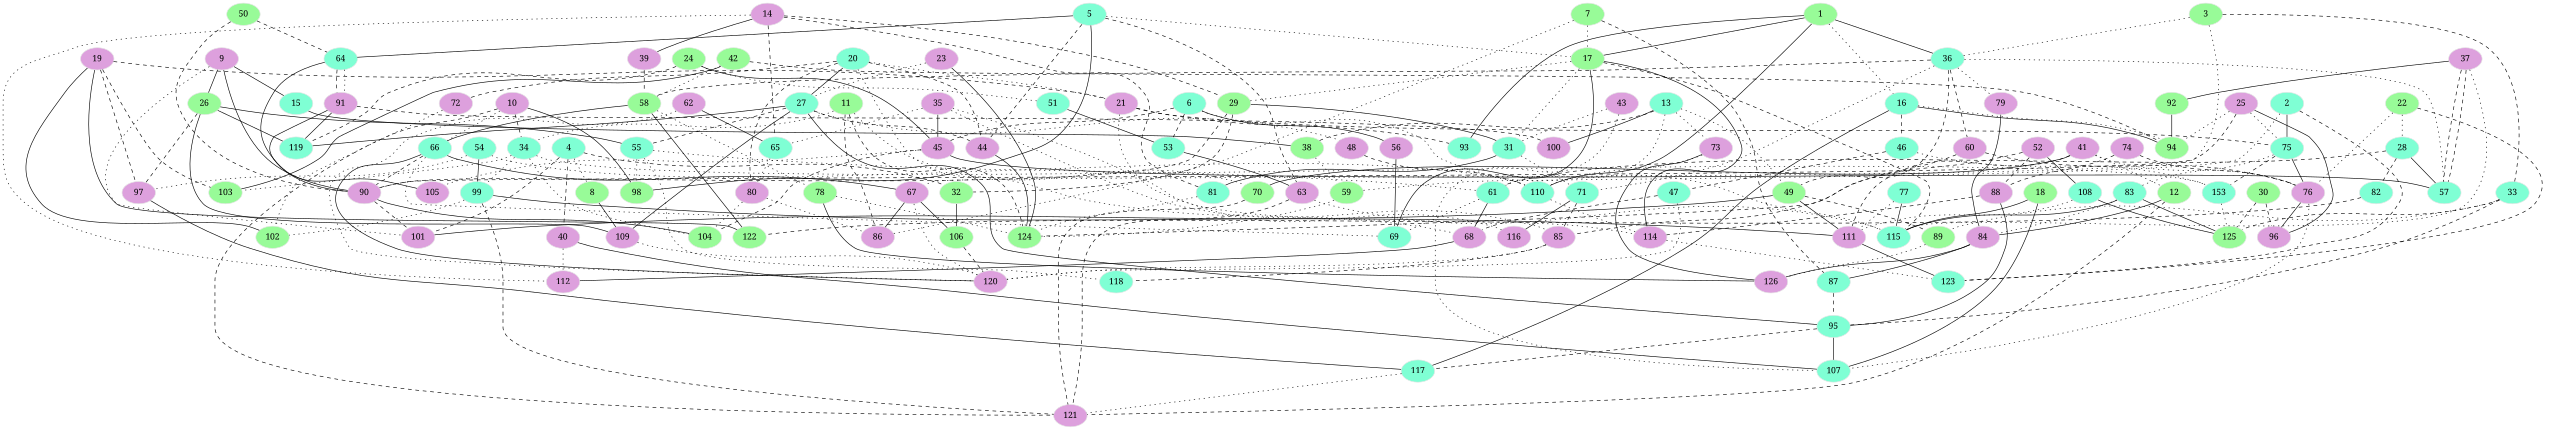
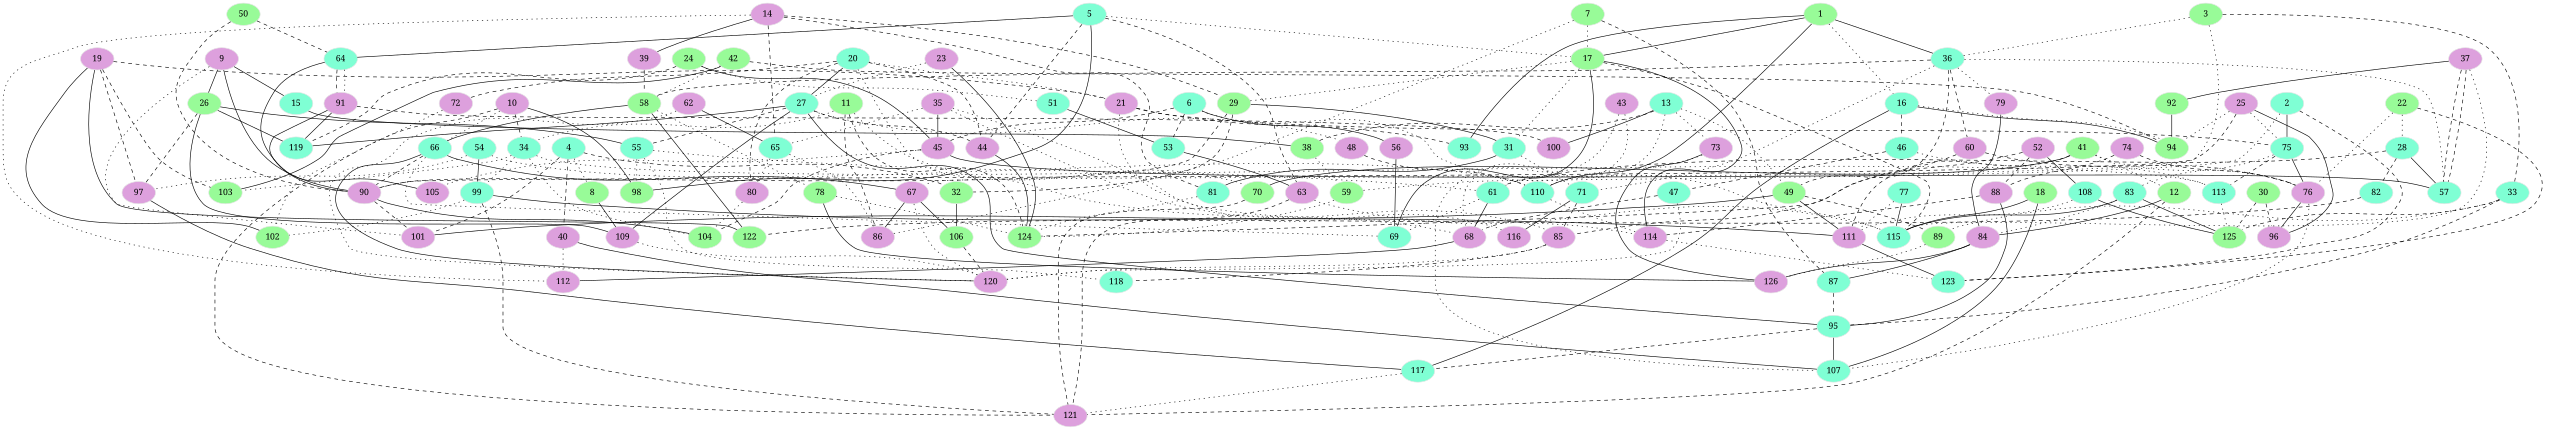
(1566, 123) -> (1545, 170)
(2083, 148) -> (2083, 148)
(2219, 193) -> (2219, 193)
(805, 212) -> (847, 186)
